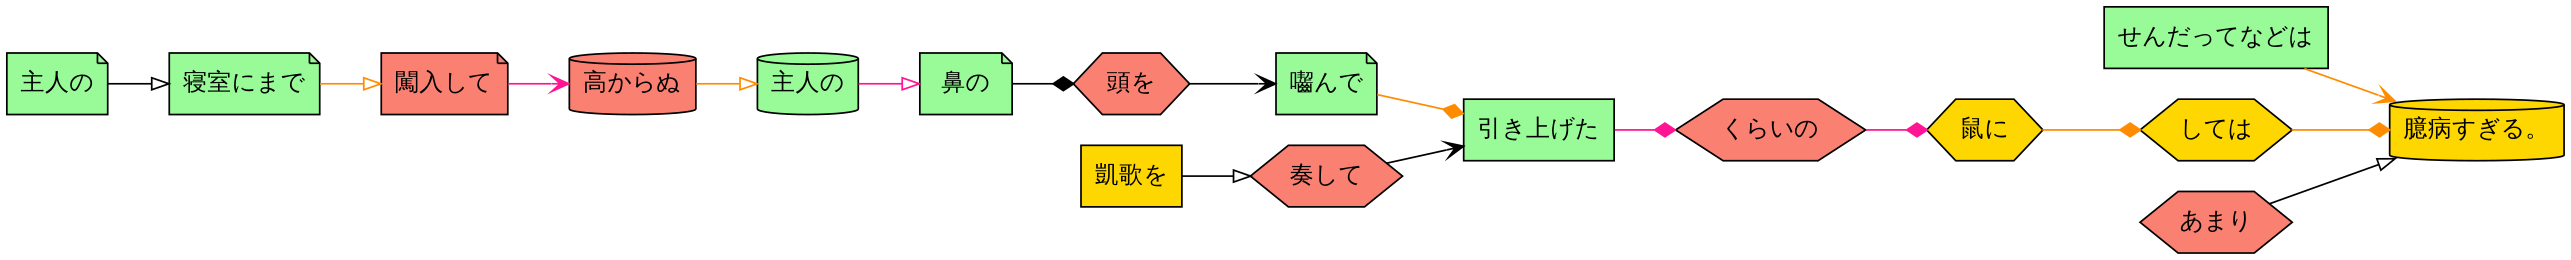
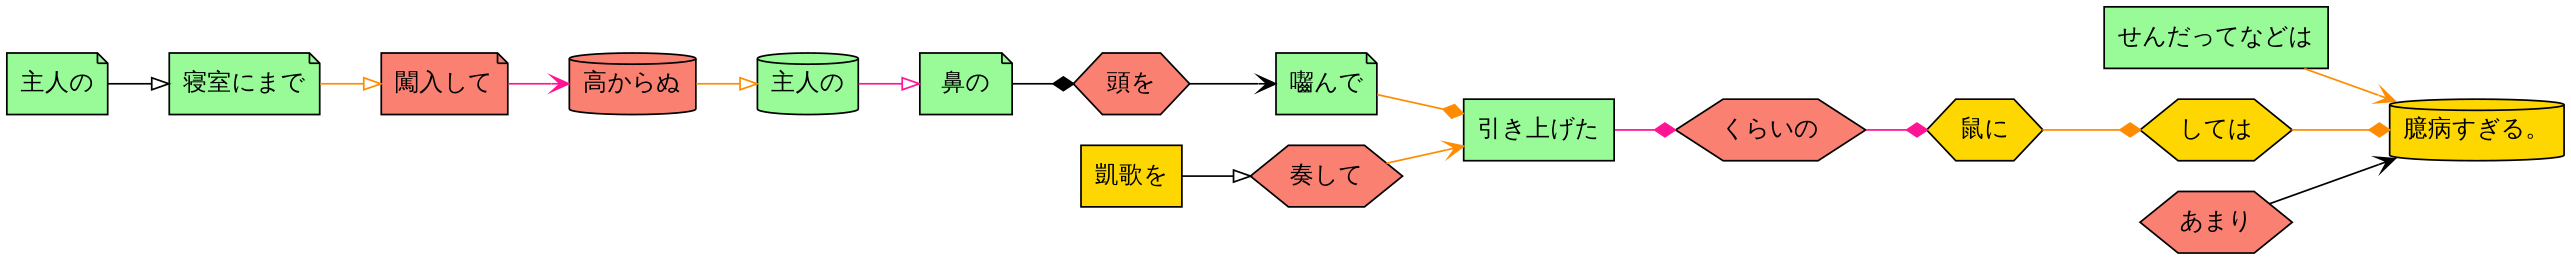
(1417, 157) -> (1417, 157)
(2324, 184) -> (2324, 184)
